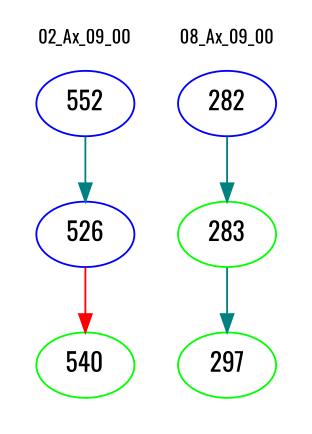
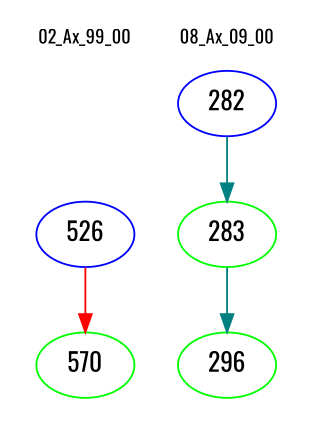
(85, 39) -> (85, 39)
(85, 104) -> none
(85, 365) -> (85, 365)
(227, 365) -> (227, 365)
